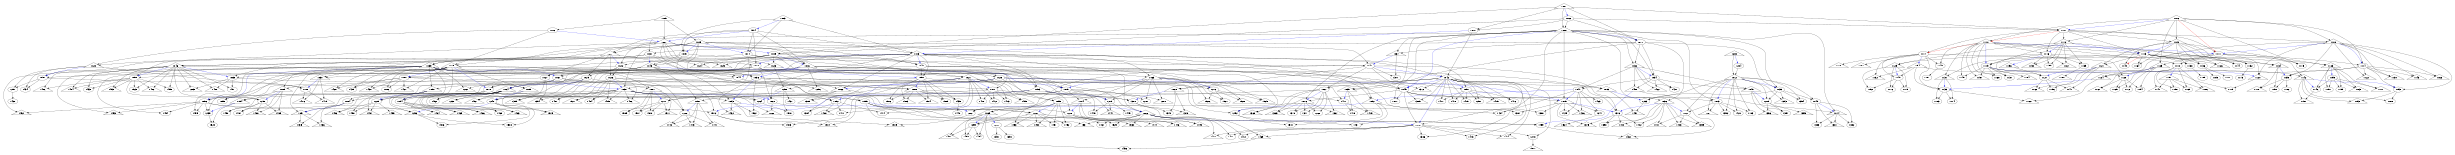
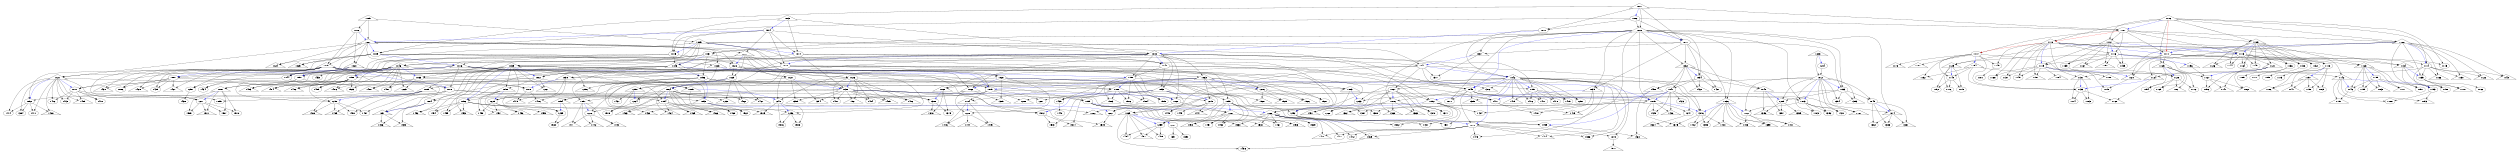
(2135, 60) -> (2249, 60)
(112, 83) -> none
none -> (1397, 125)
